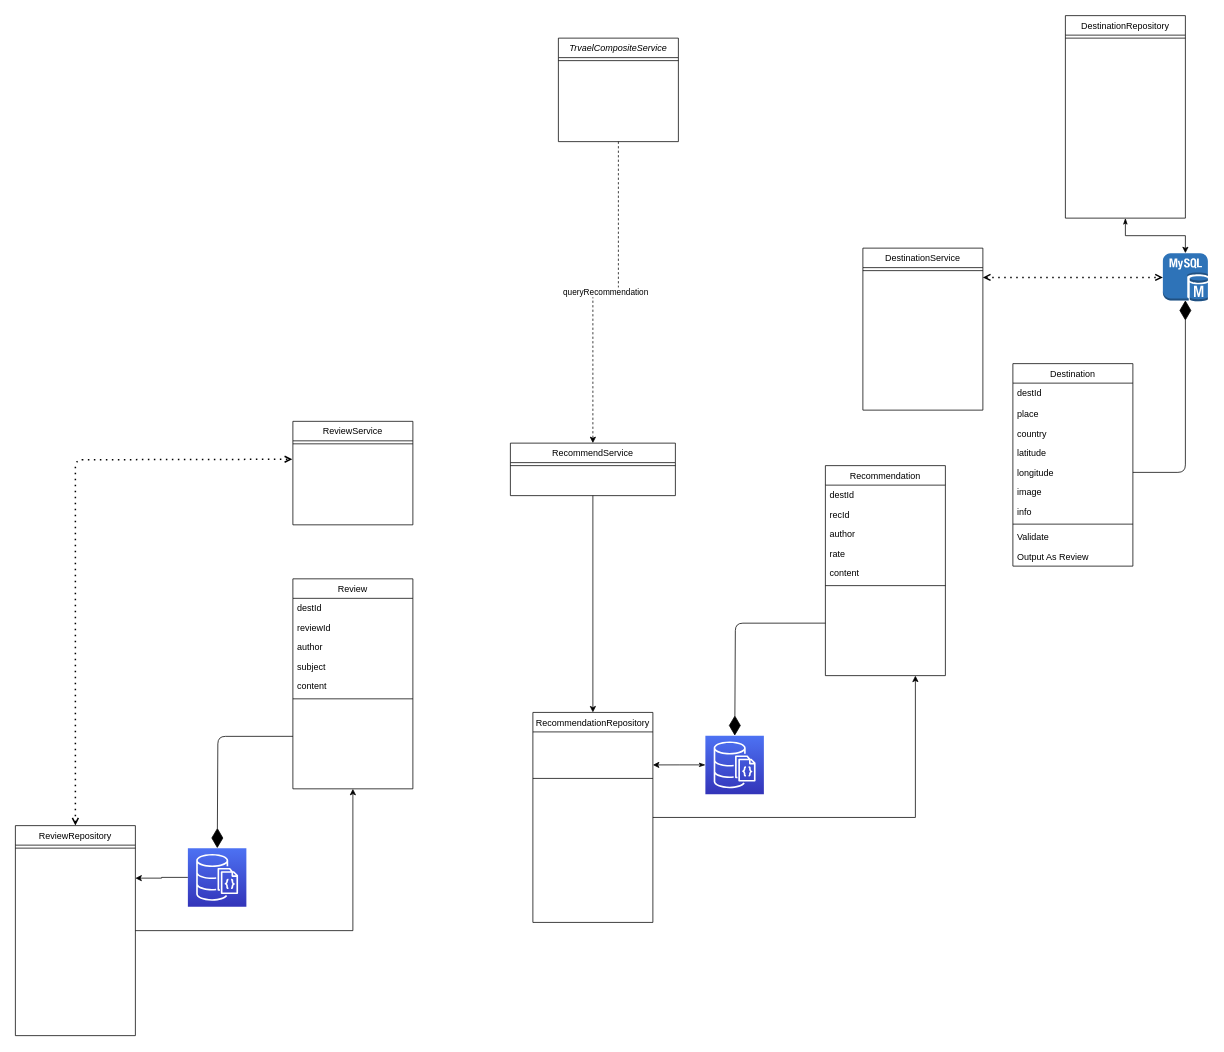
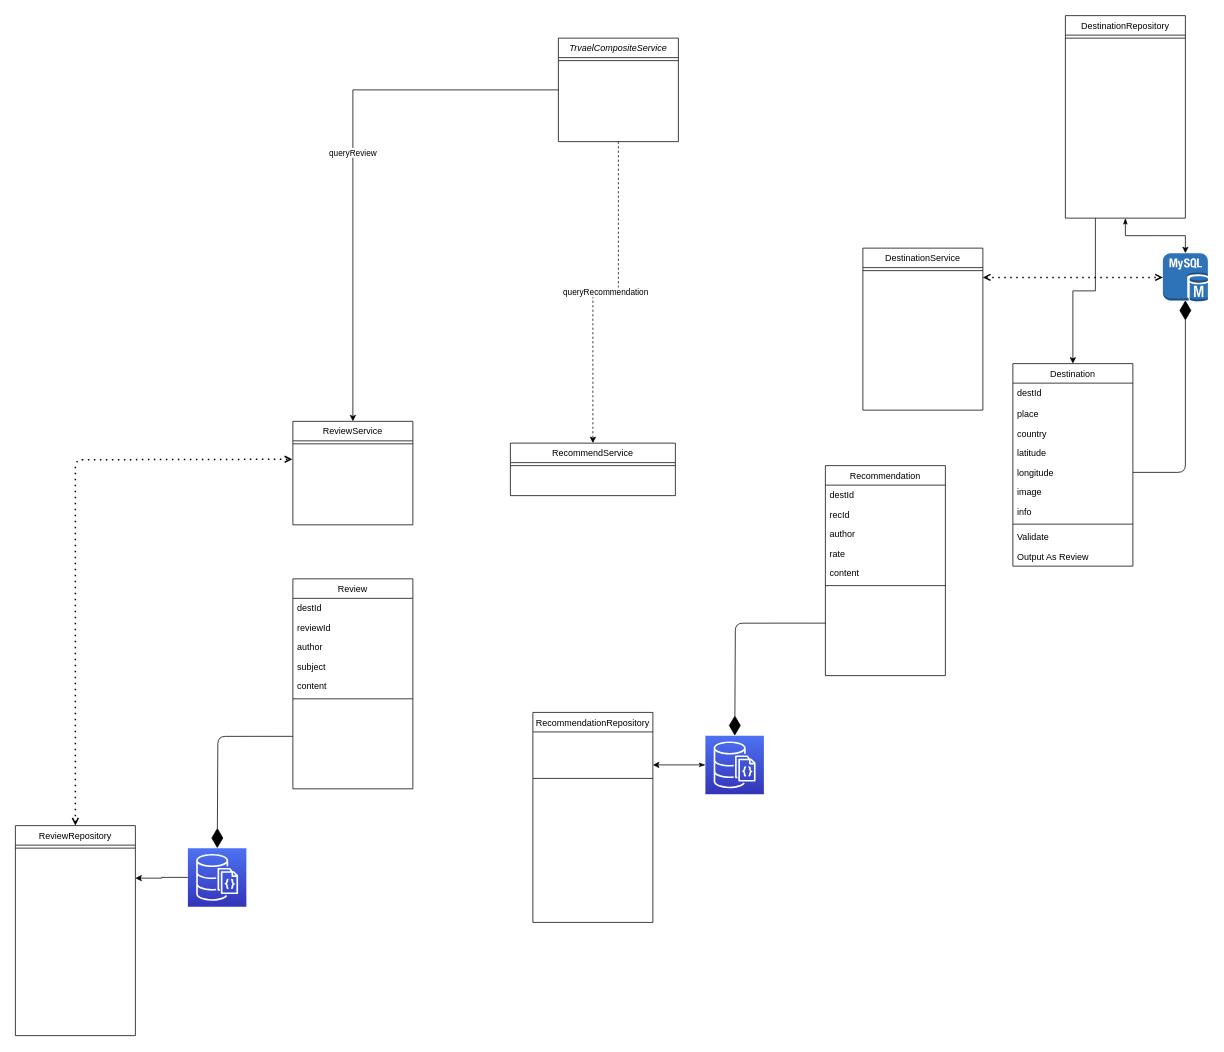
none -> (353, 152)
none -> (1095, 256)
(593, 705) -> none
(853, 817) -> none
(246, 930) -> none
